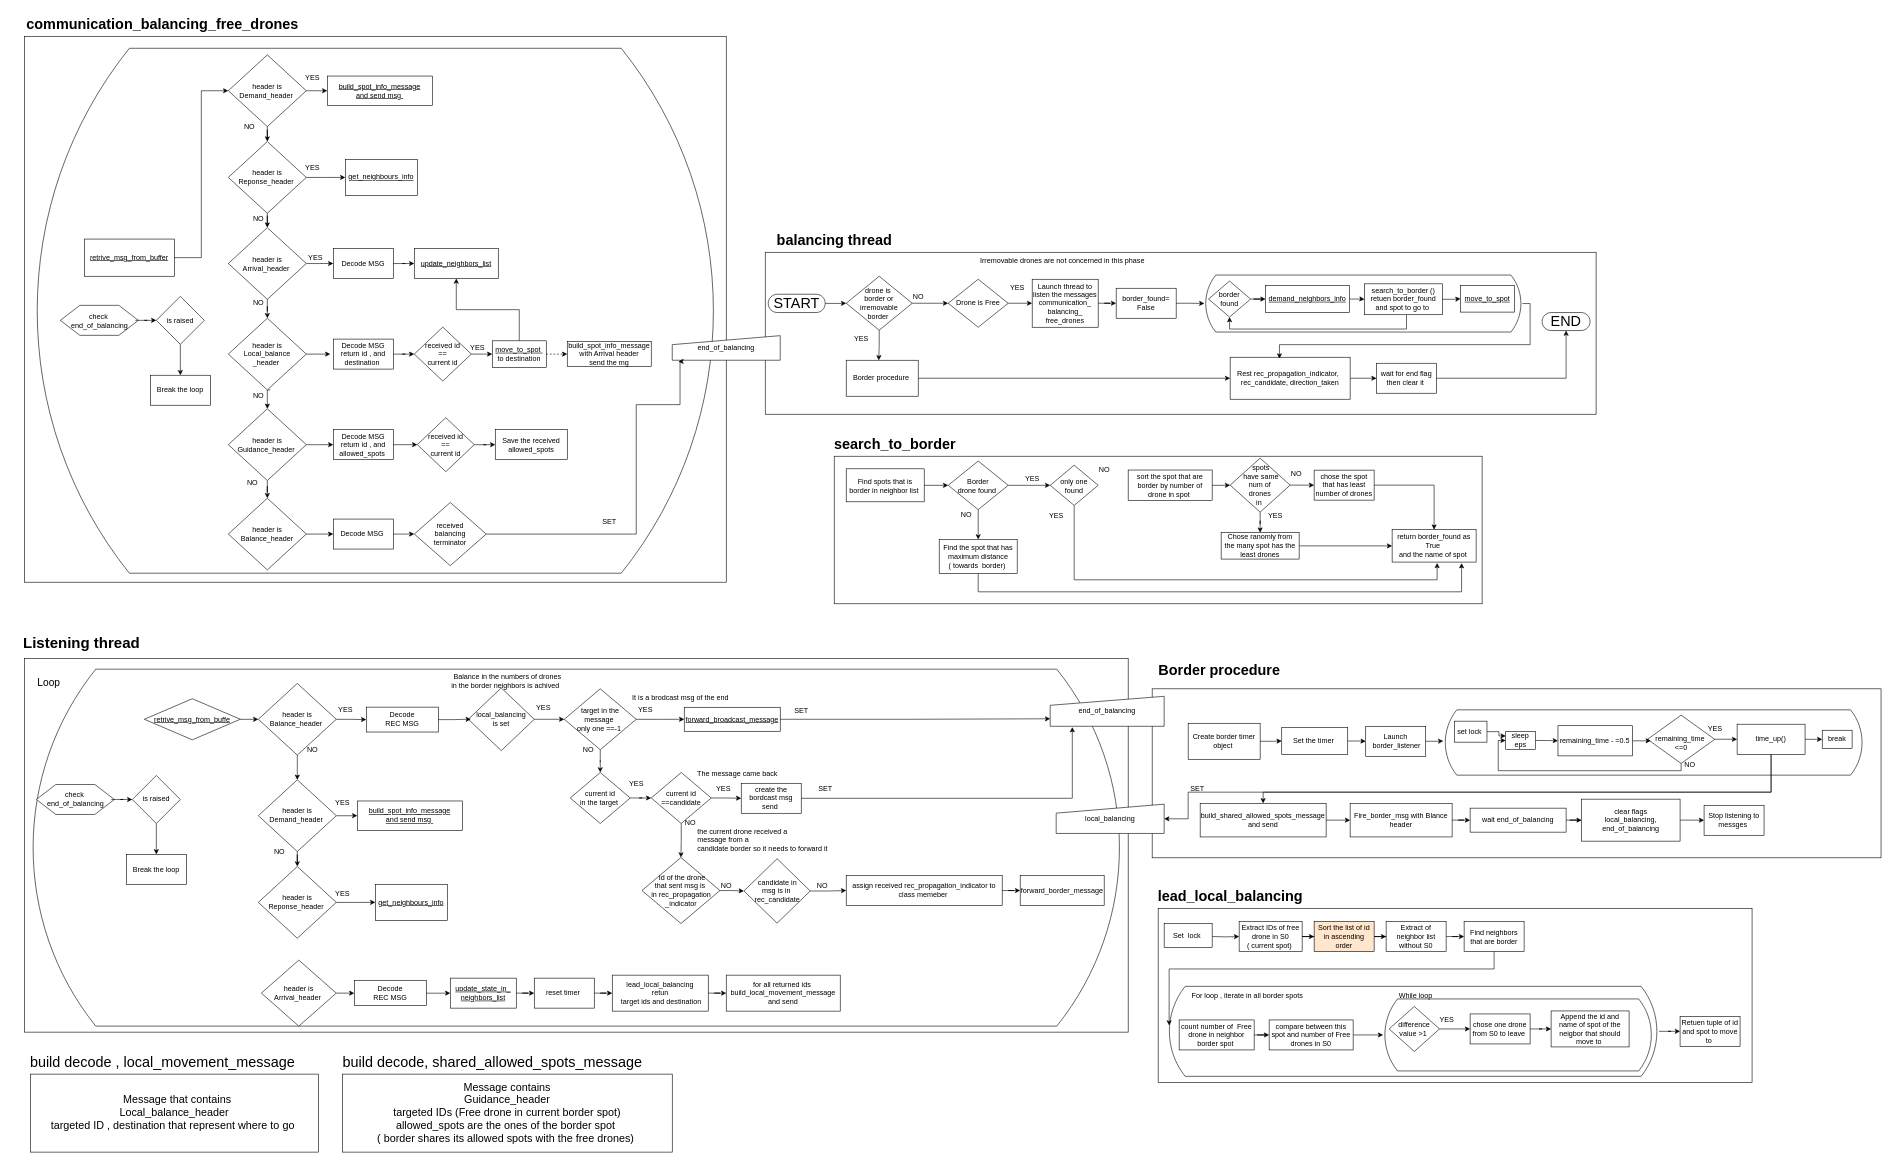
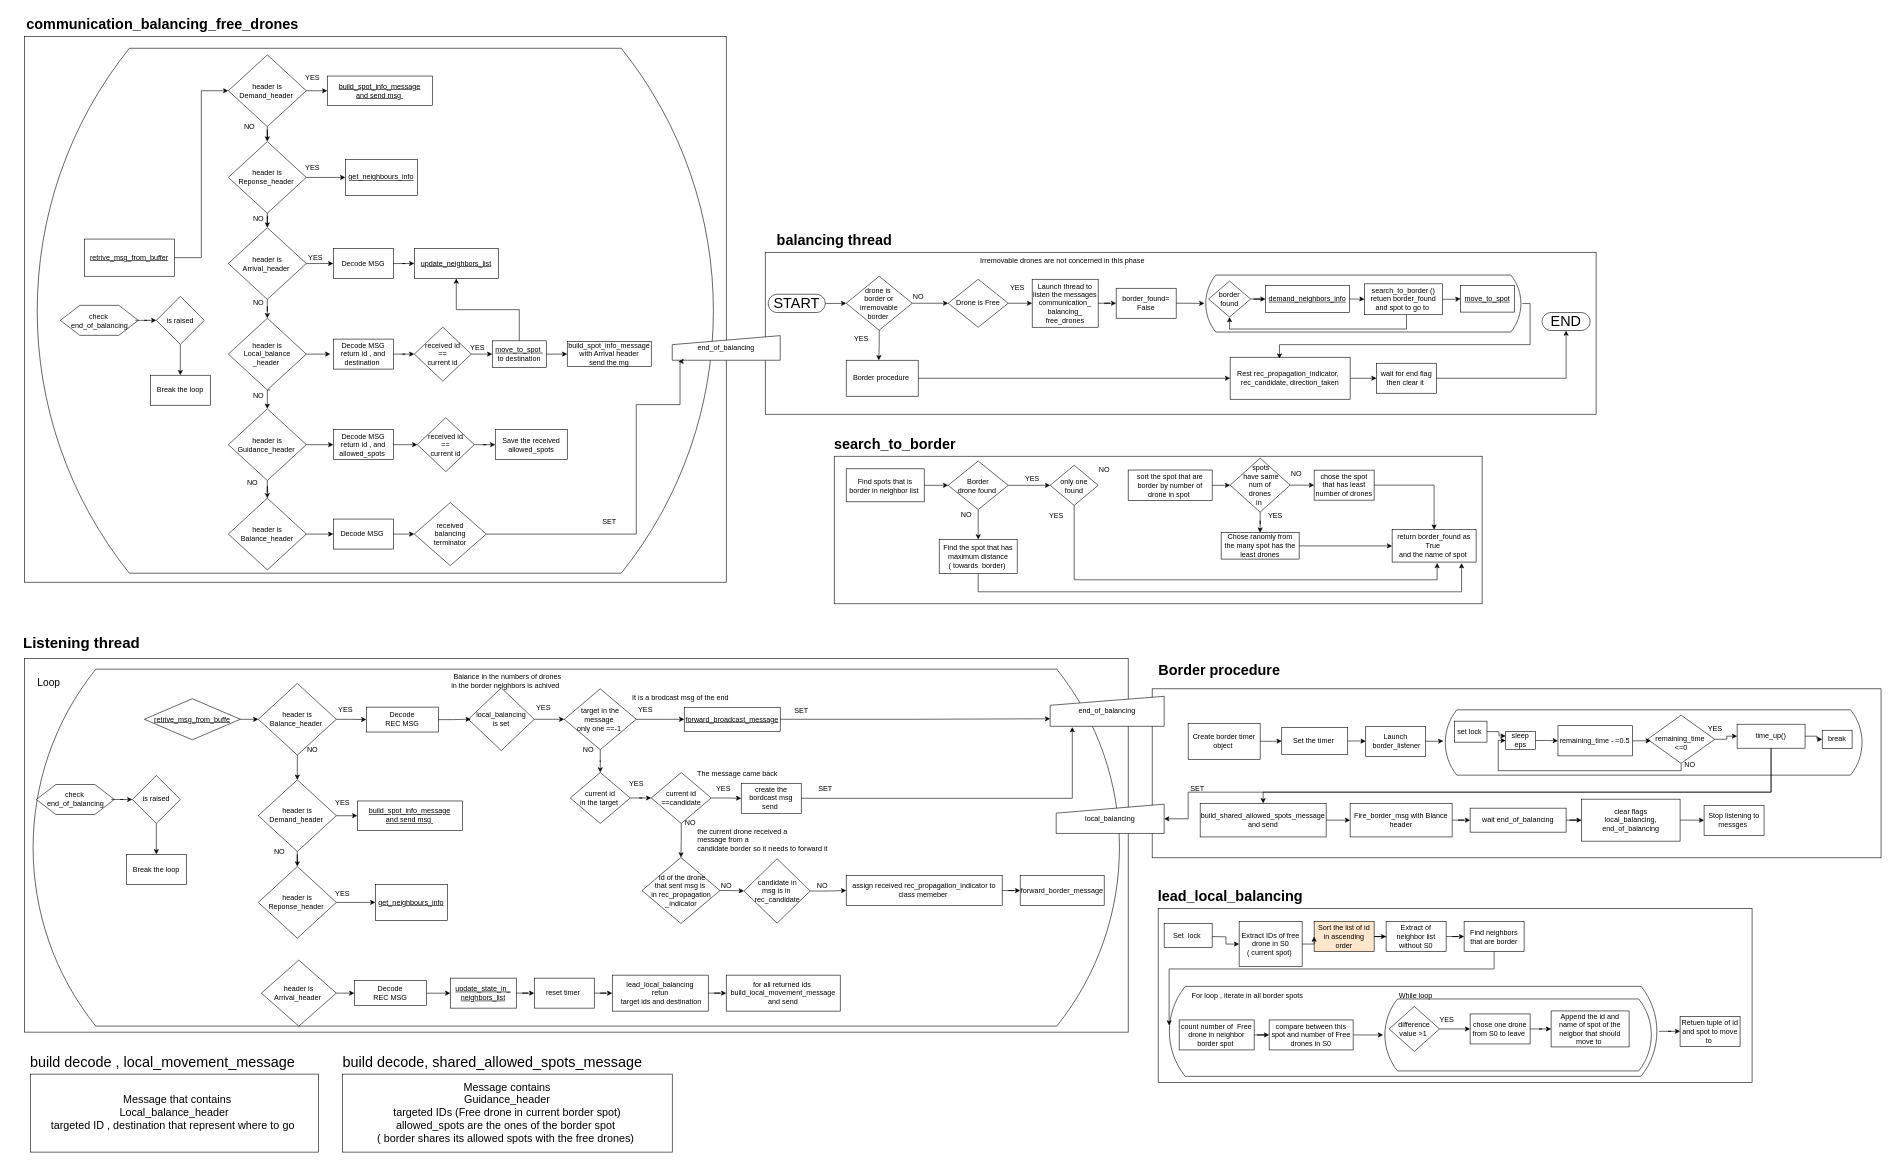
(554, 354) -> (554, 354)
(1771, 739) -> (1771, 736)
(1271, 937) -> (1271, 944)
